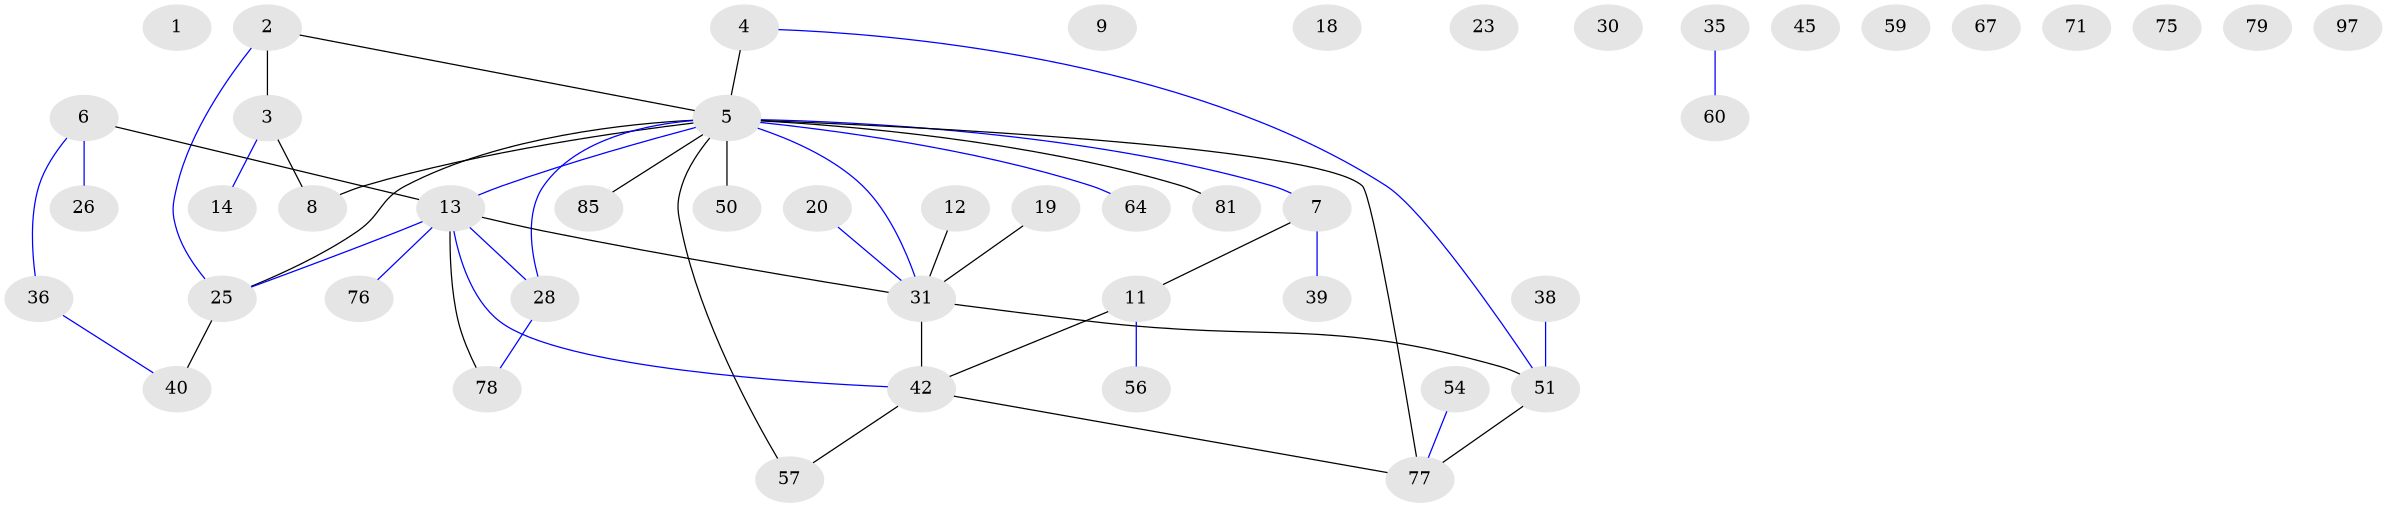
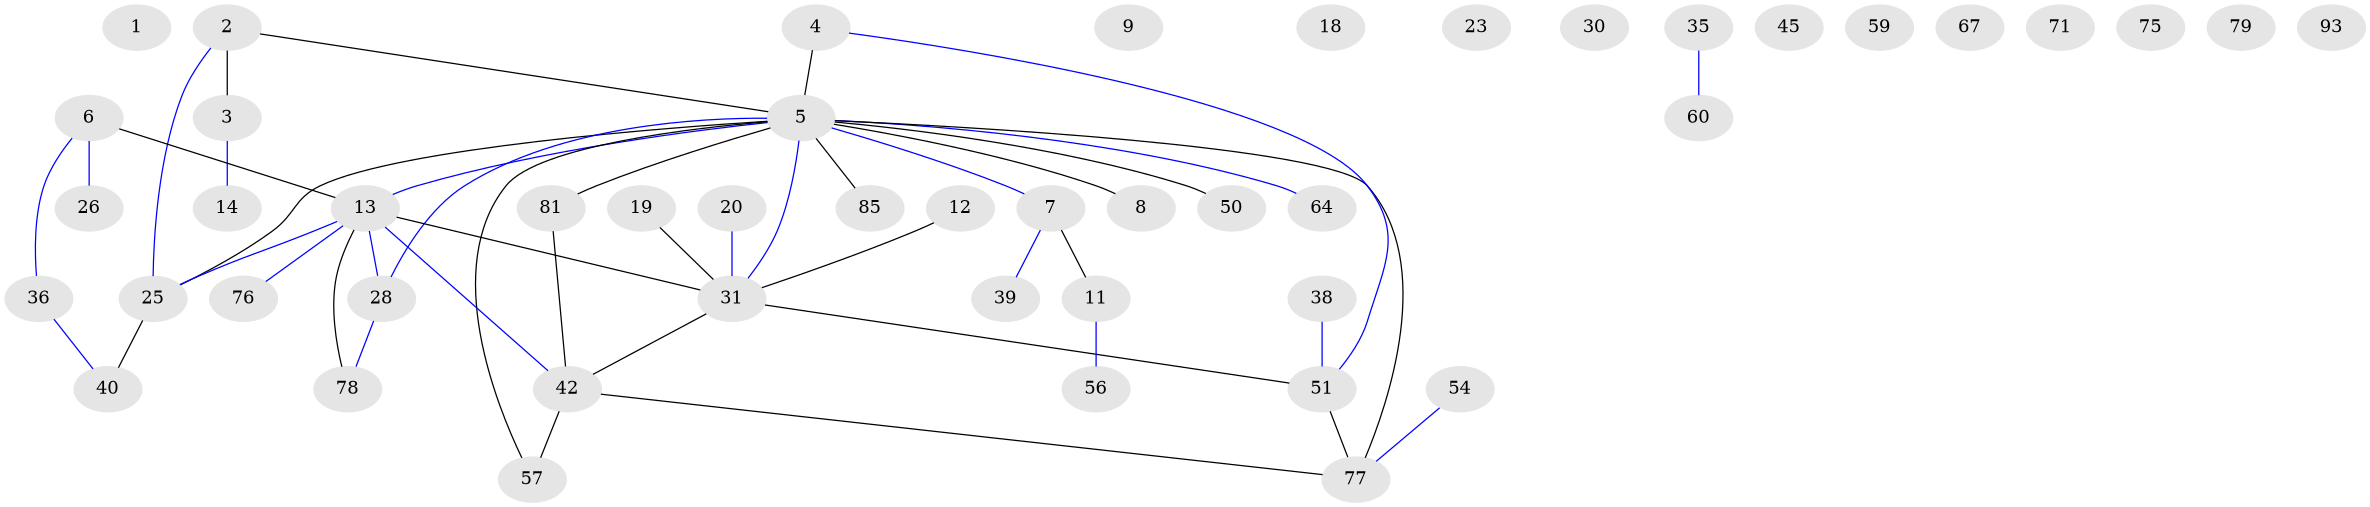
(2348, 28) -> (2332, 28)
(288, 160) -> none
(1029, 344) -> (559, 299)
